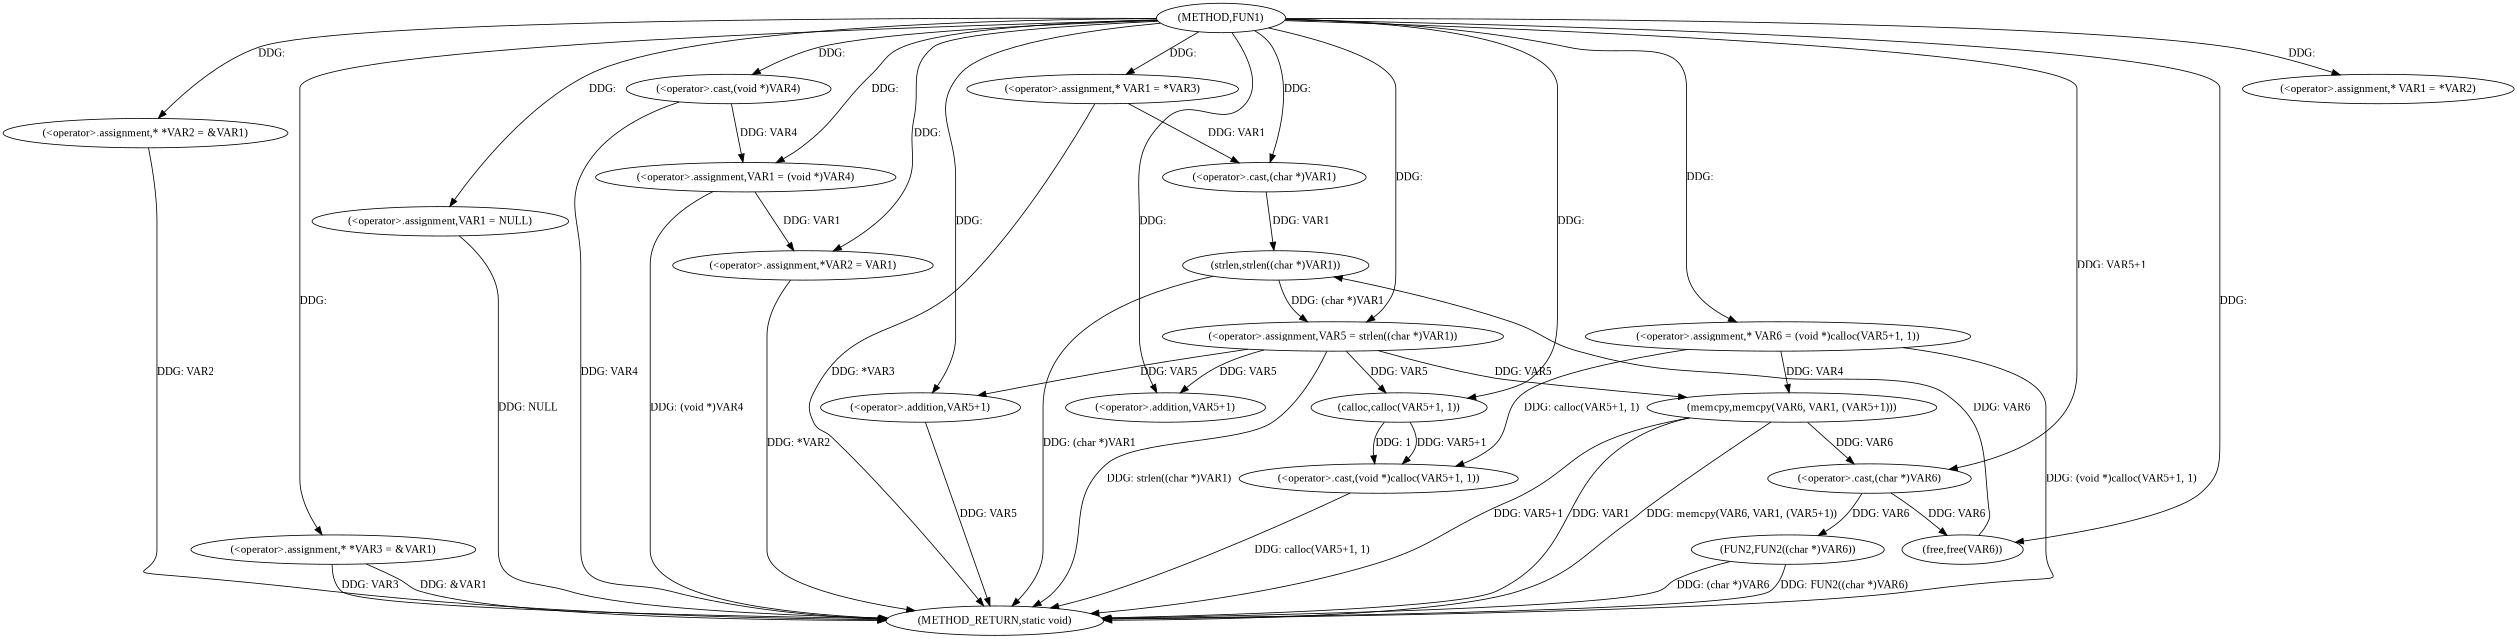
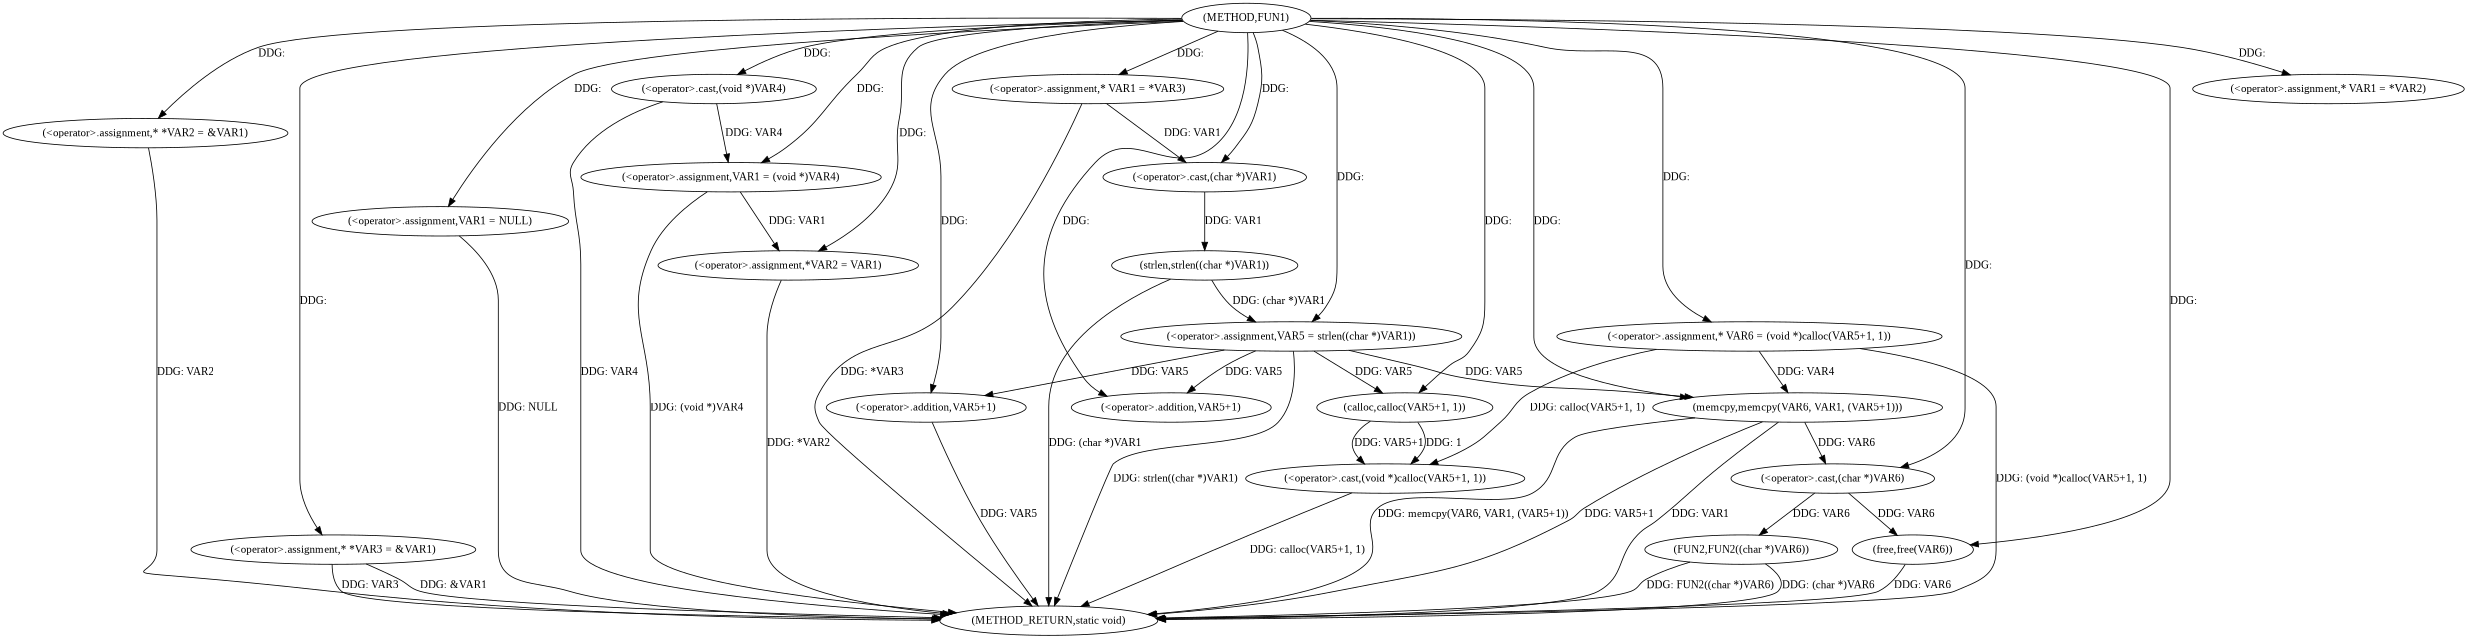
none -> (1534, 173)
(2112, 265) -> (1980, 265)
(1717, 373) -> (1541, 611)
